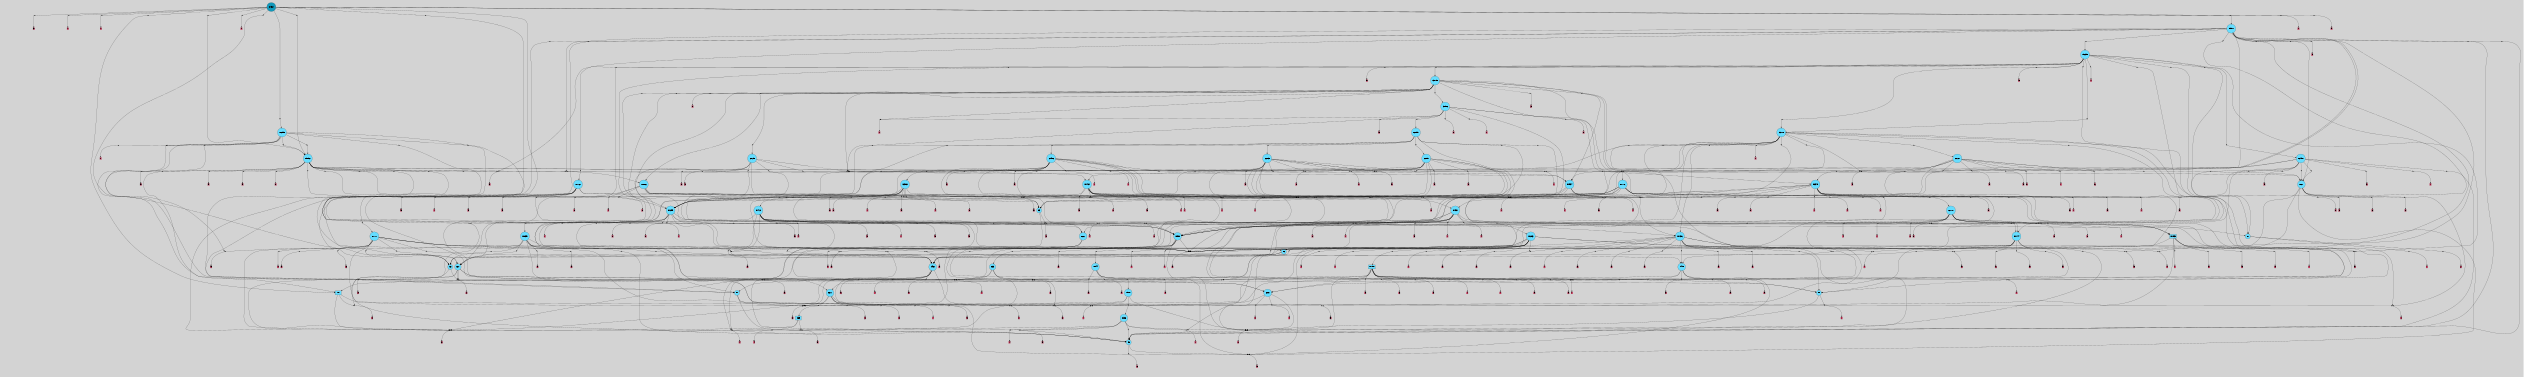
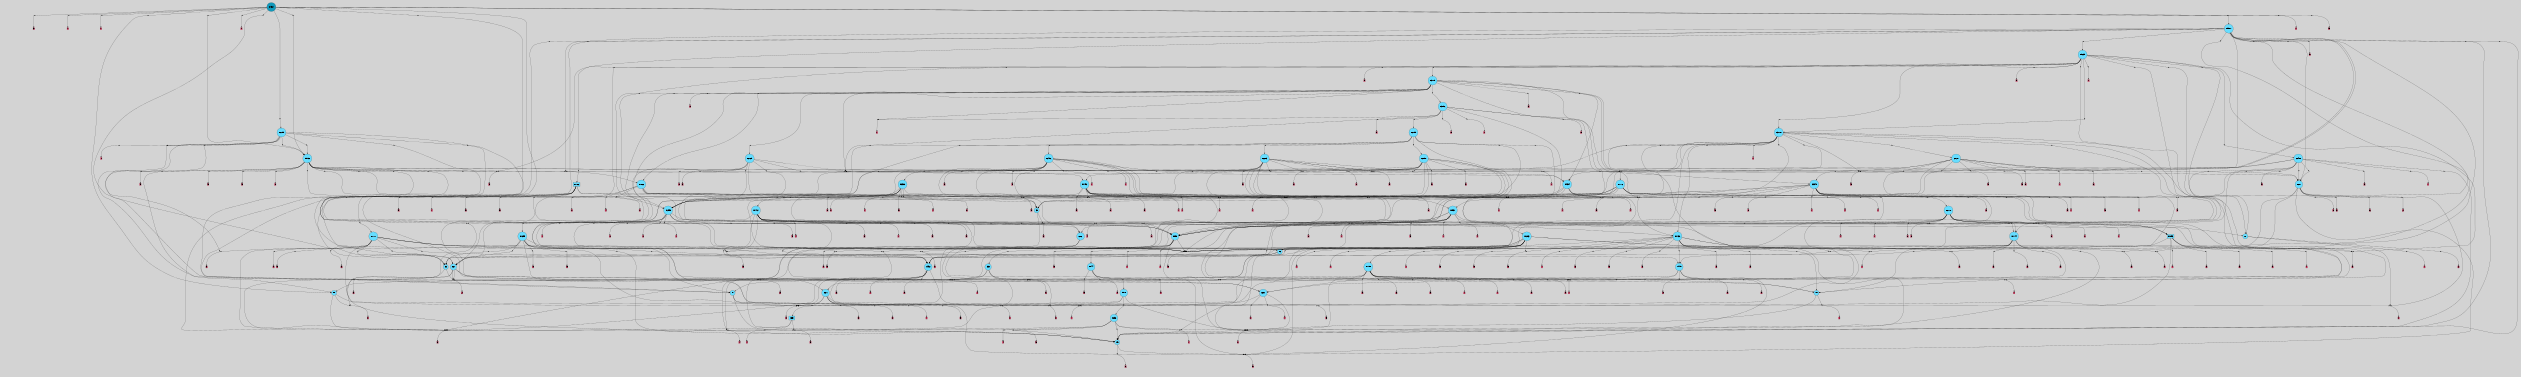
(578, 184) -> (577, 184)
(1372, 267) -> (1368, 267)
(338, 293) -> (334, 293)
